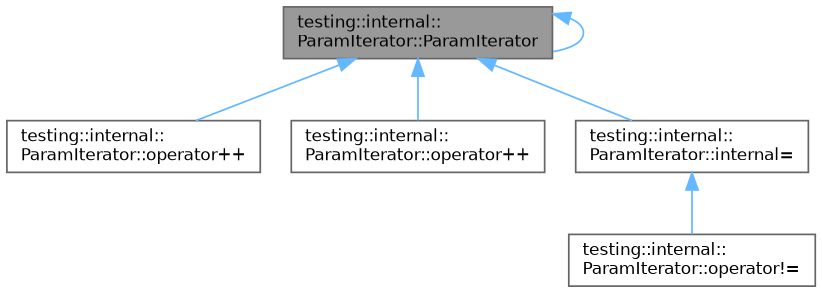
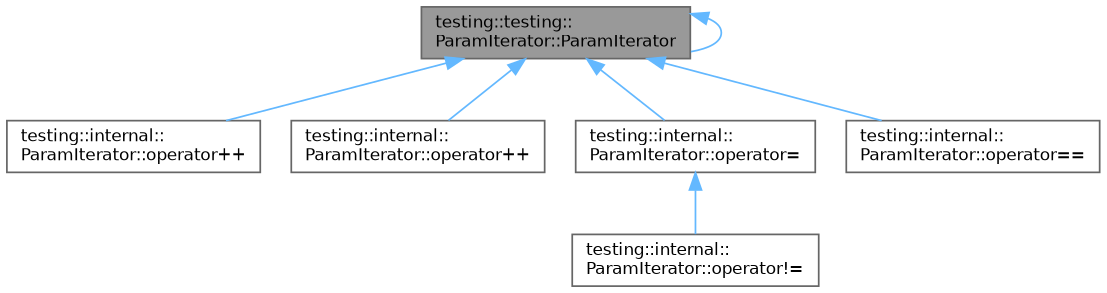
(418, 33) -> (556, 33)
(692, 147) -> (695, 147)
none -> (973, 147)
